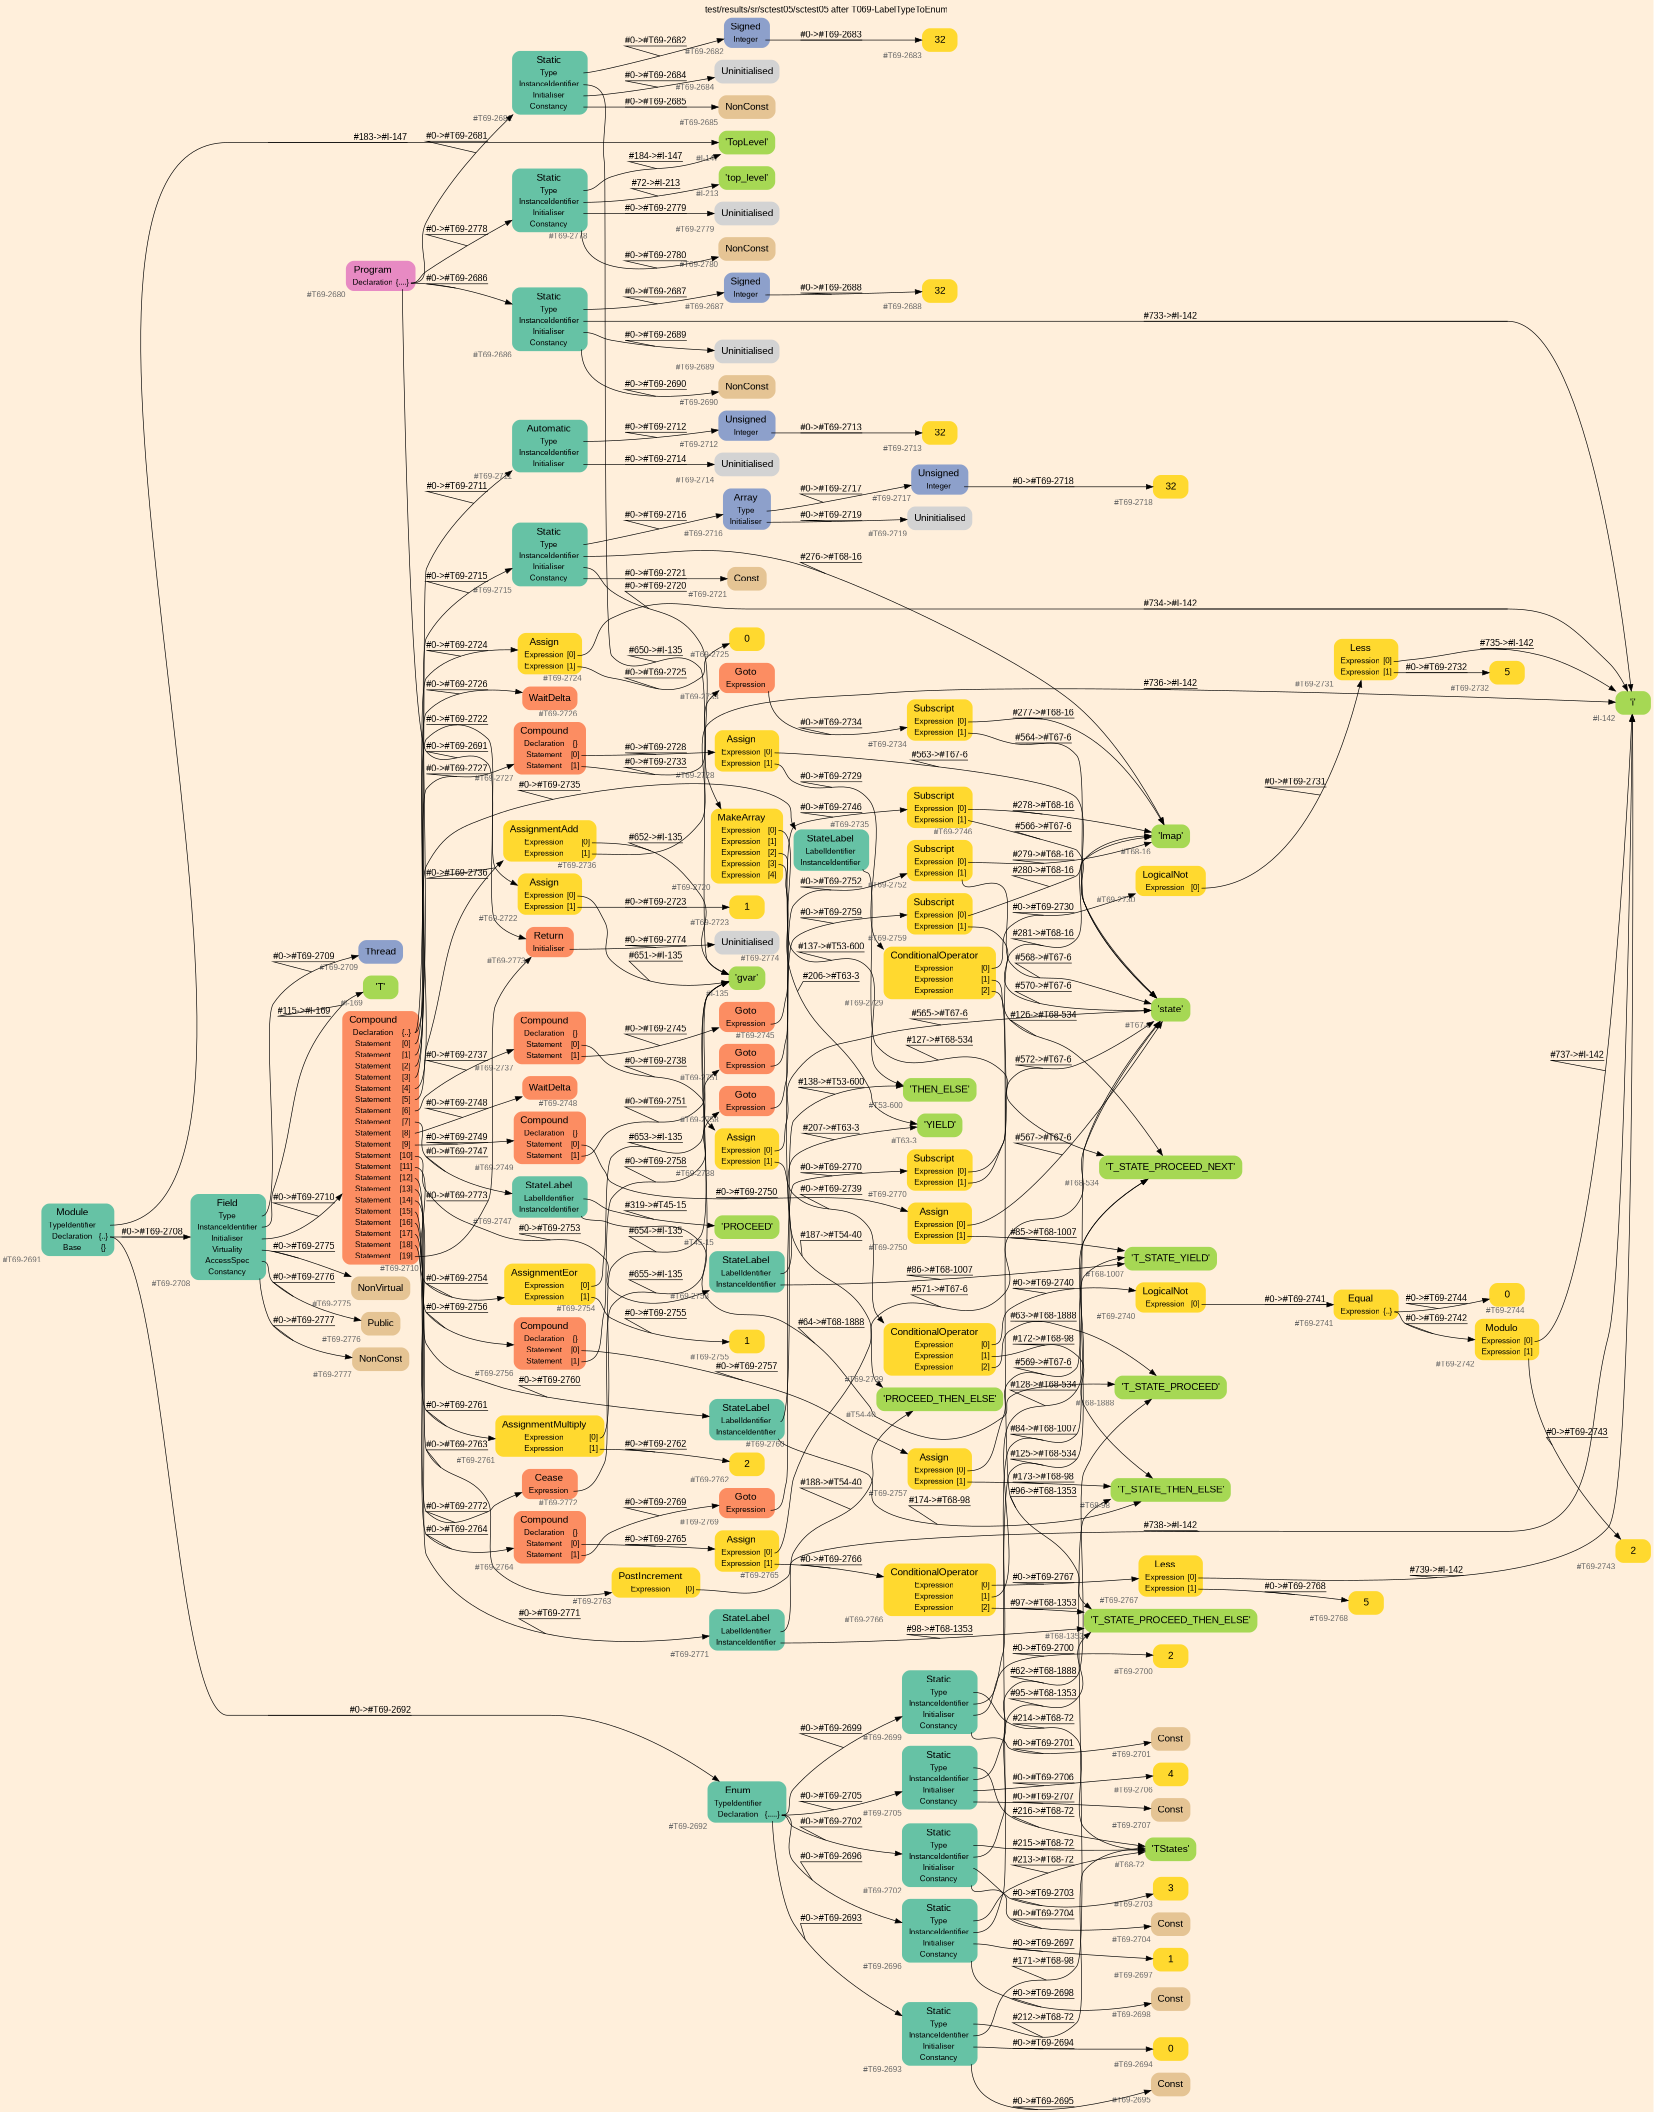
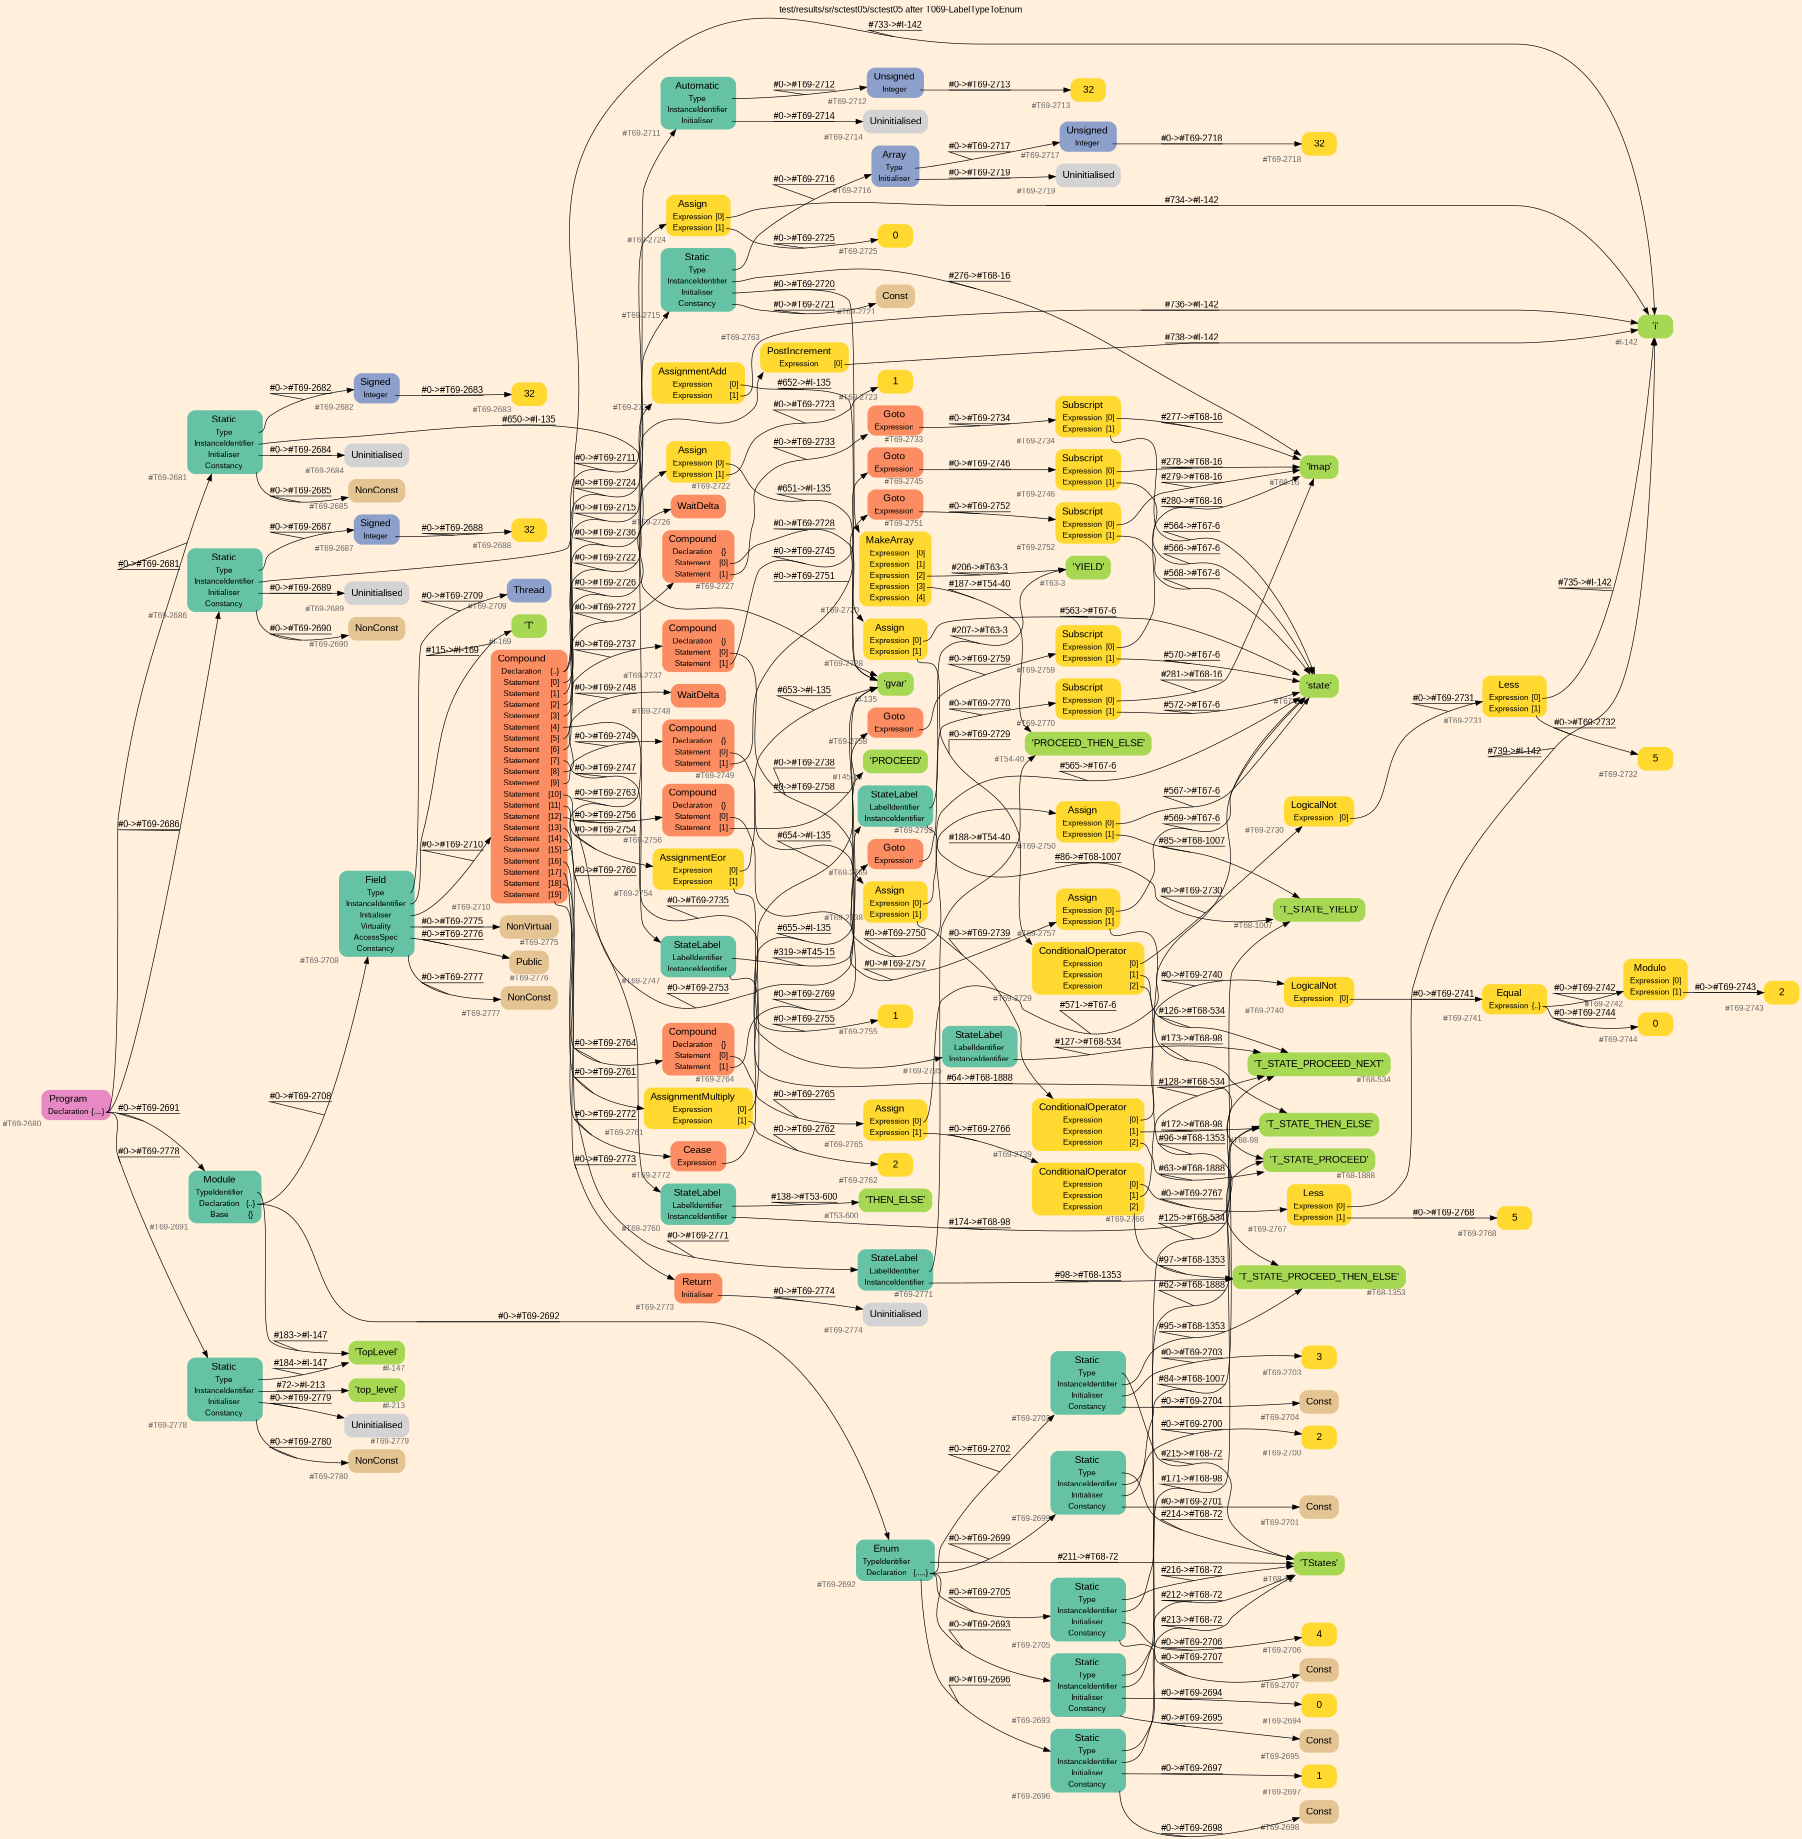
(414, 648) -> (158, 1129)
(831, 960) -> none
(1609, 1038) -> none
none -> (1108, 1562)
